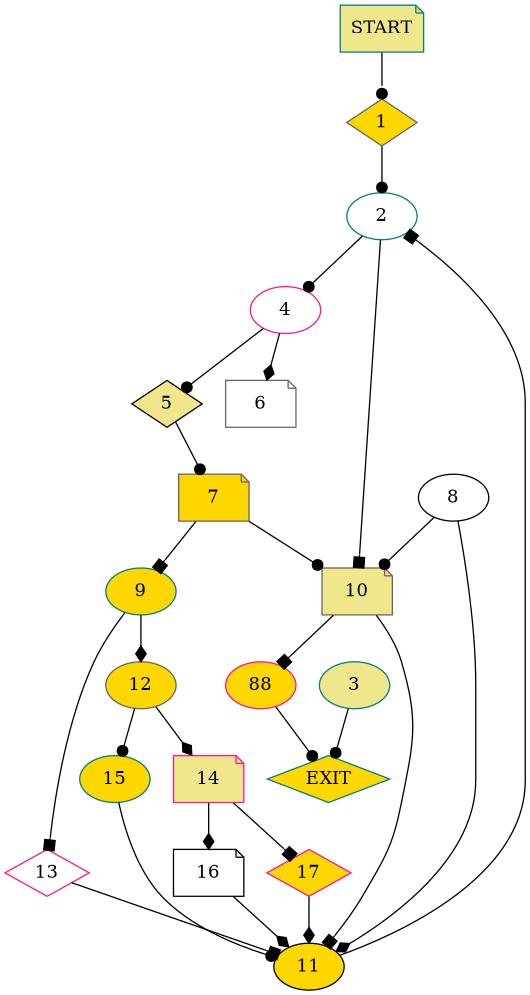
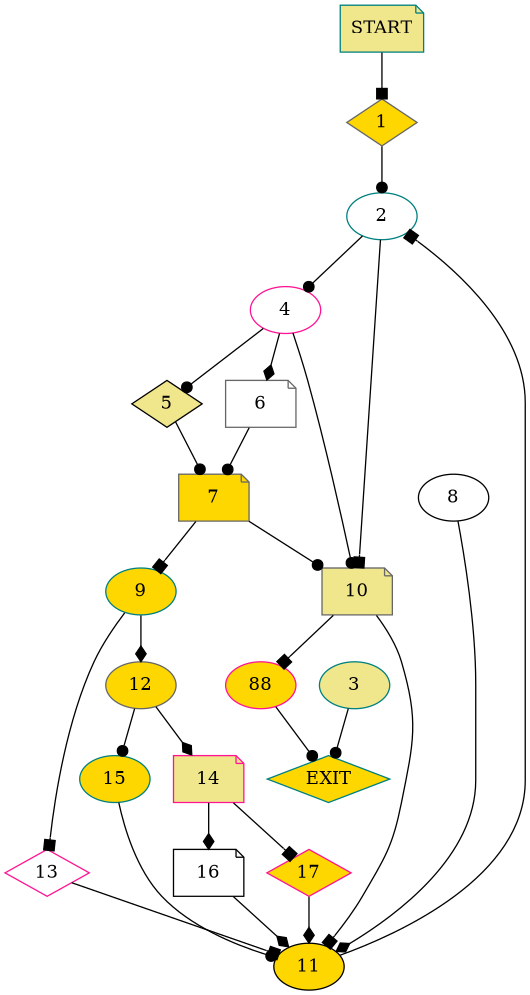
(382, 69) -> (382, 69)
none -> (240, 446)
(411, 539) -> (324, 445)
